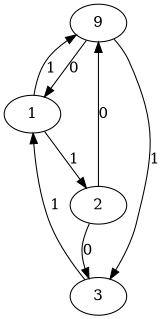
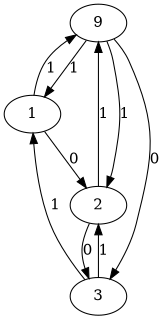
(74, 69) -> (74, 69)
none -> (120, 109)
(104, 114) -> (104, 114)
(74, 160) -> (74, 160)
(155, 160) -> (155, 160)
none -> (98, 256)
